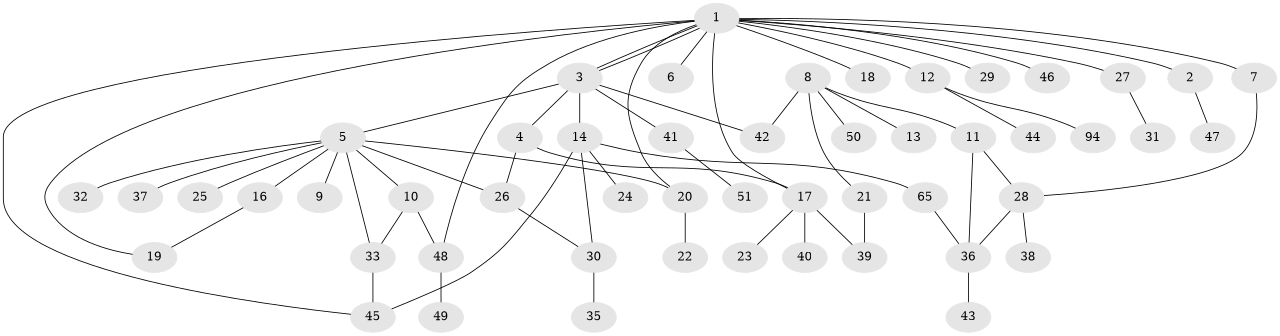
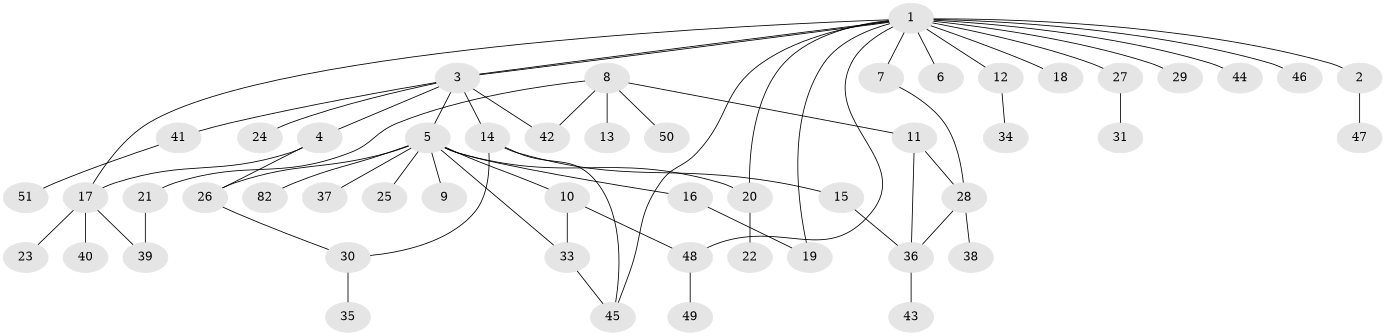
(980, 108) -> (1080, 35)
(1093, 138) -> (1006, 138)
(603, 168) -> (356, 102)
(81, 198) -> (265, 198)
(925, 198) -> (841, 198)
